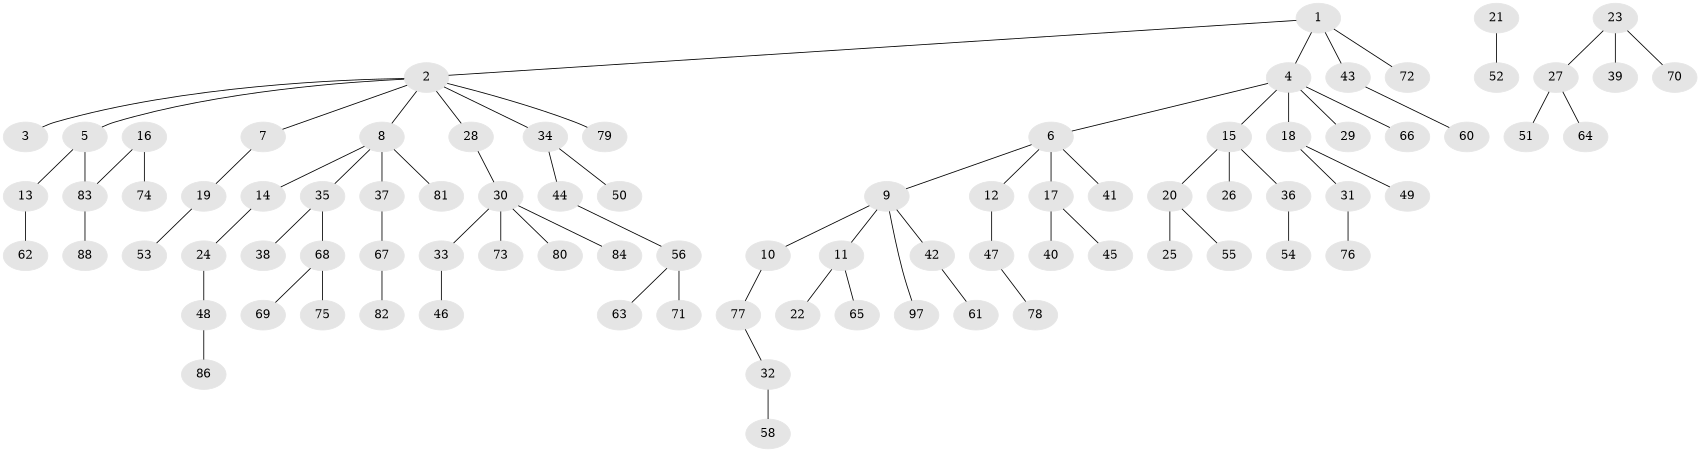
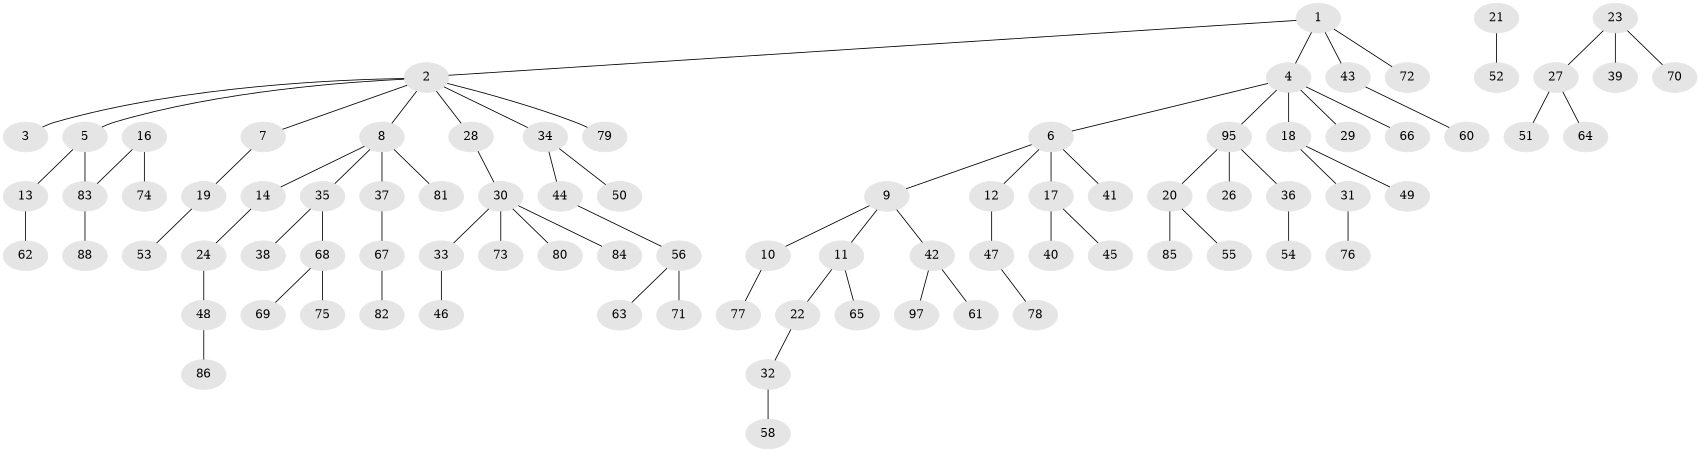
(1229, 137) -> (1229, 137)
(899, 256) -> (924, 286)
(1170, 256) -> (1170, 256)
(753, 345) -> (783, 345)
